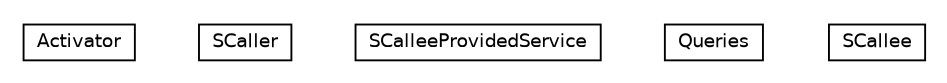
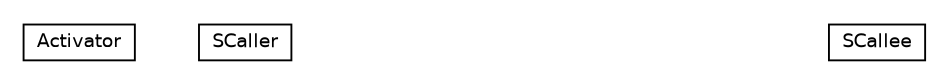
(478, 41) -> none
(714, 41) -> none
